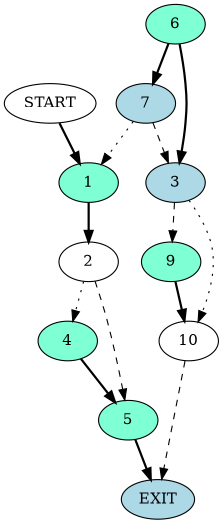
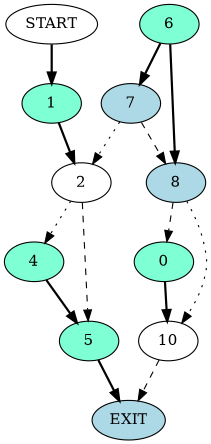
(121, 139) -> (109, 138)
(176, 183) -> (176, 183)
(171, 262) -> (164, 262)
